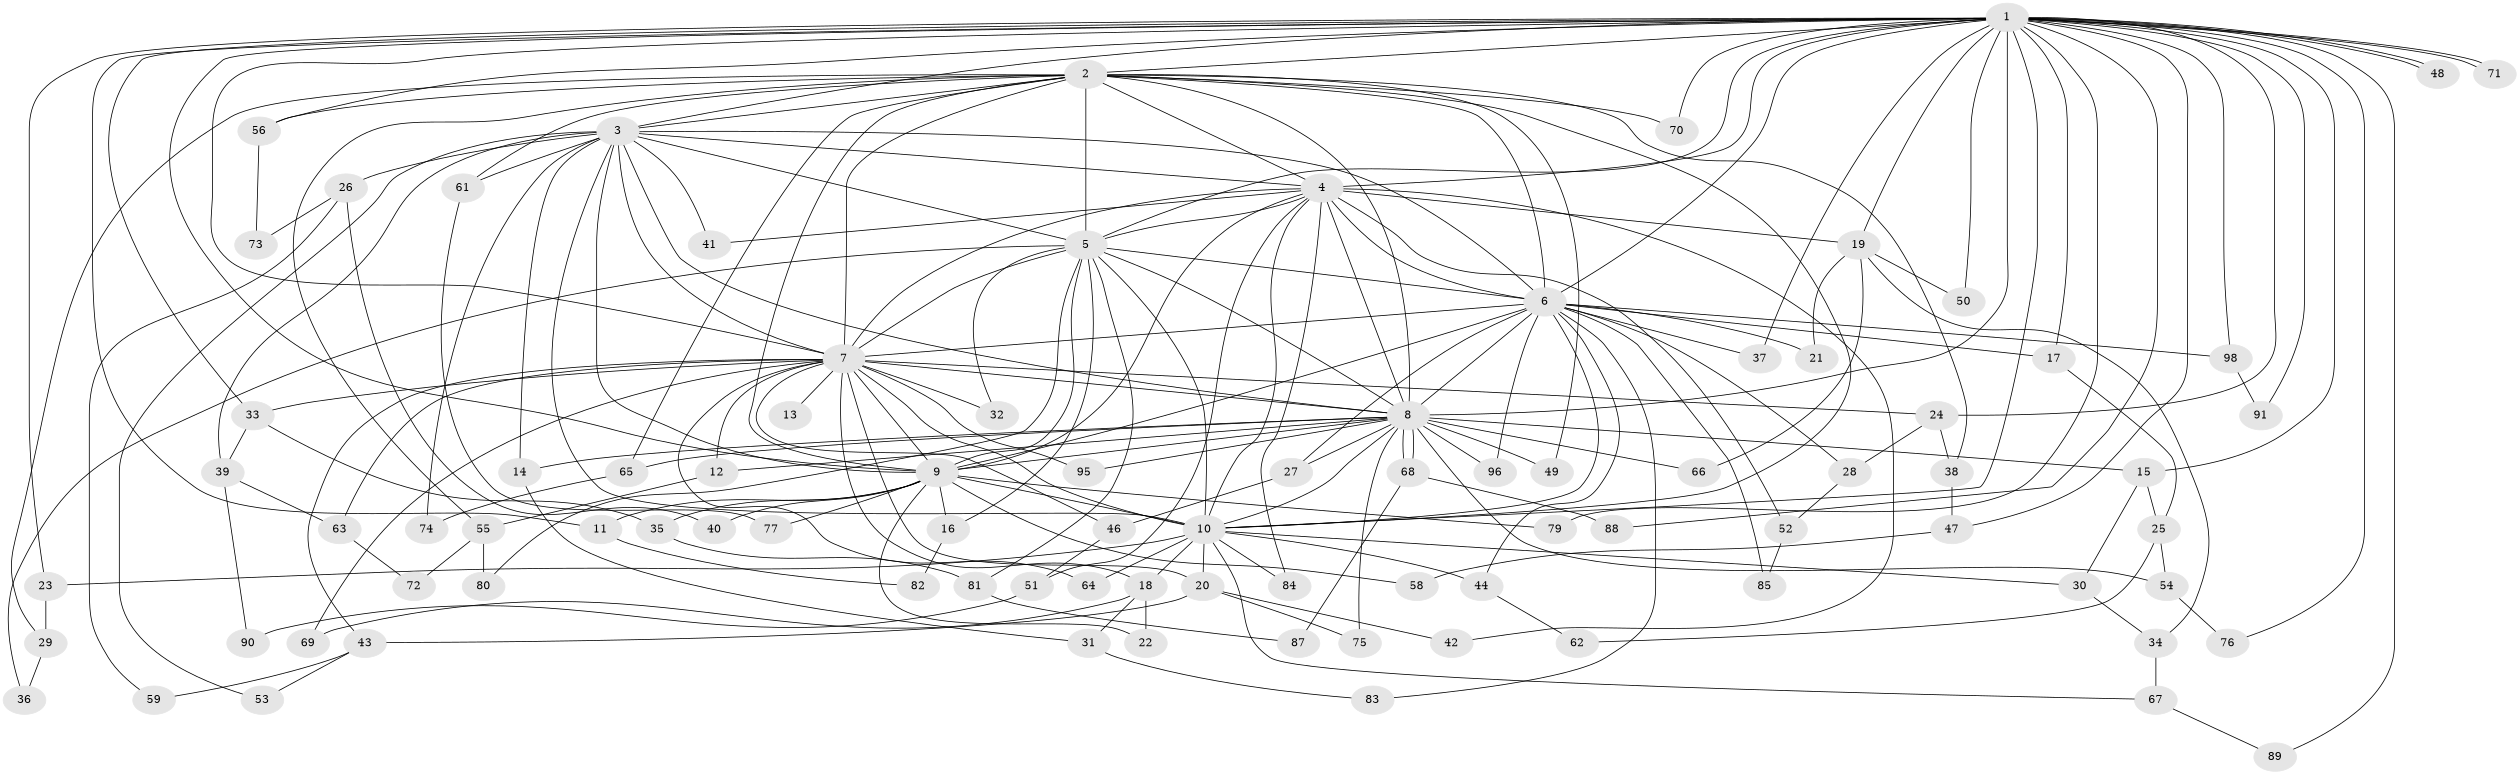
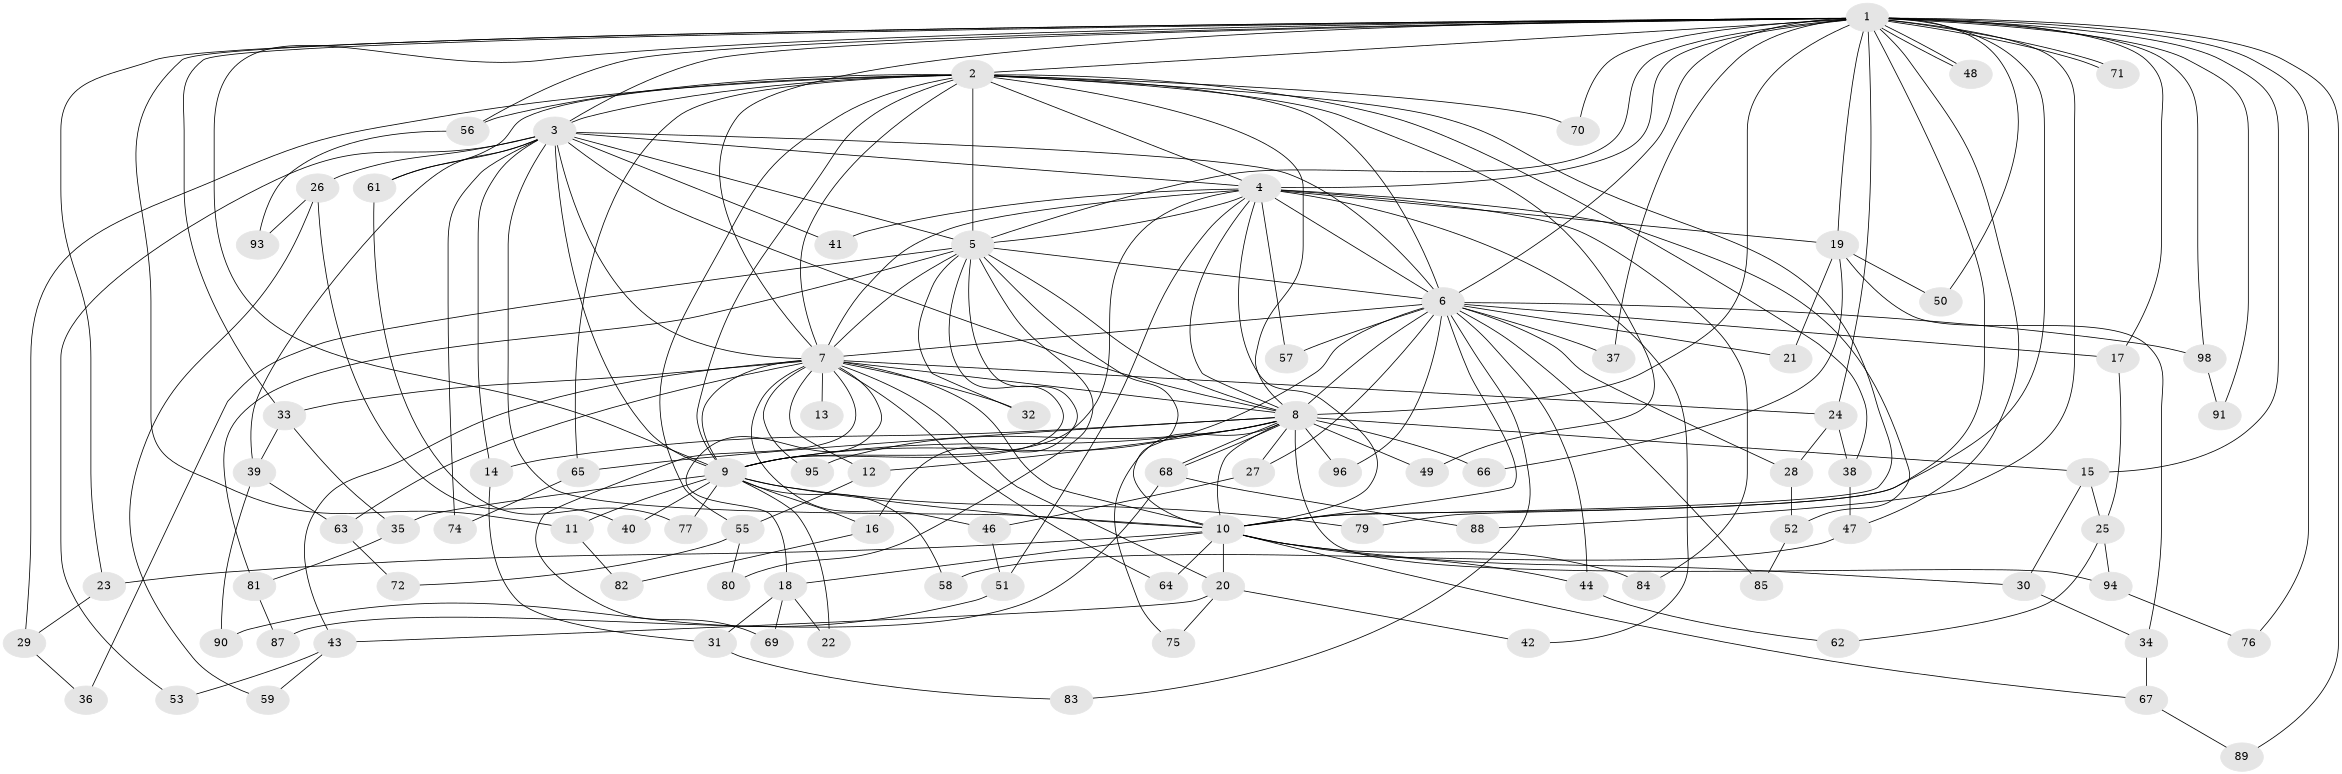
(256, 245) -> (258, 245)
none -> (1287, 359)
(2167, 586) -> (2111, 586)
